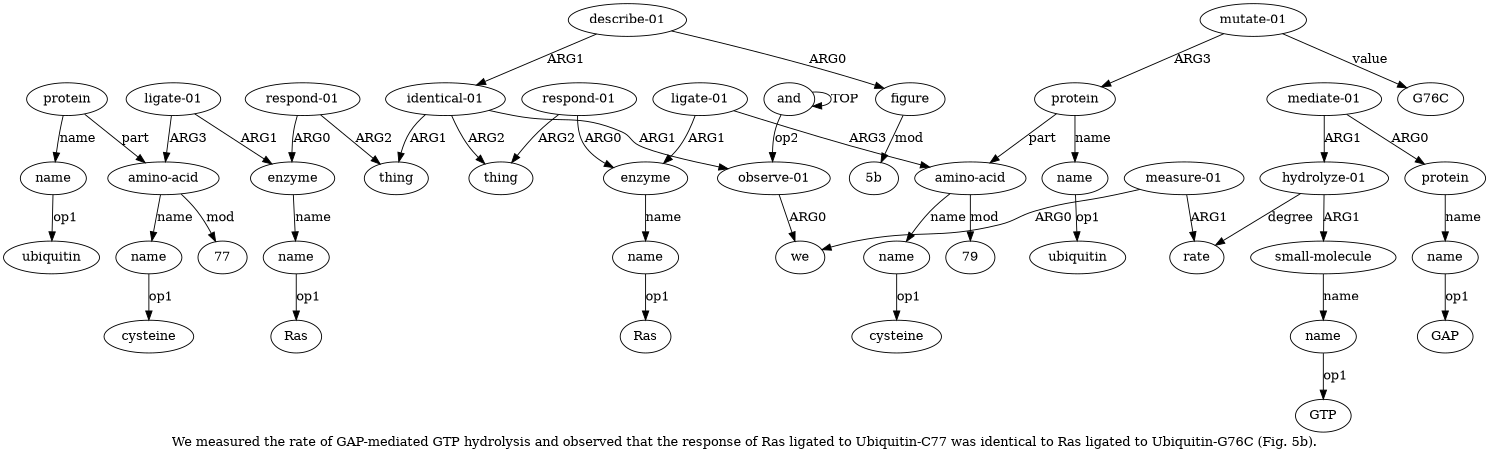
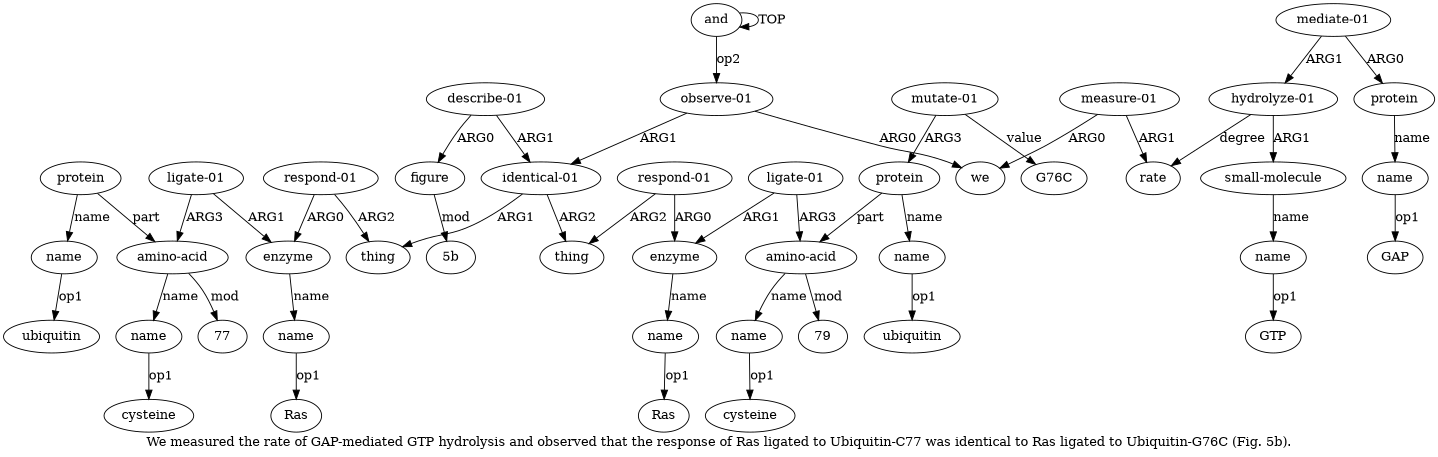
(608, 127) -> (633, 137)
